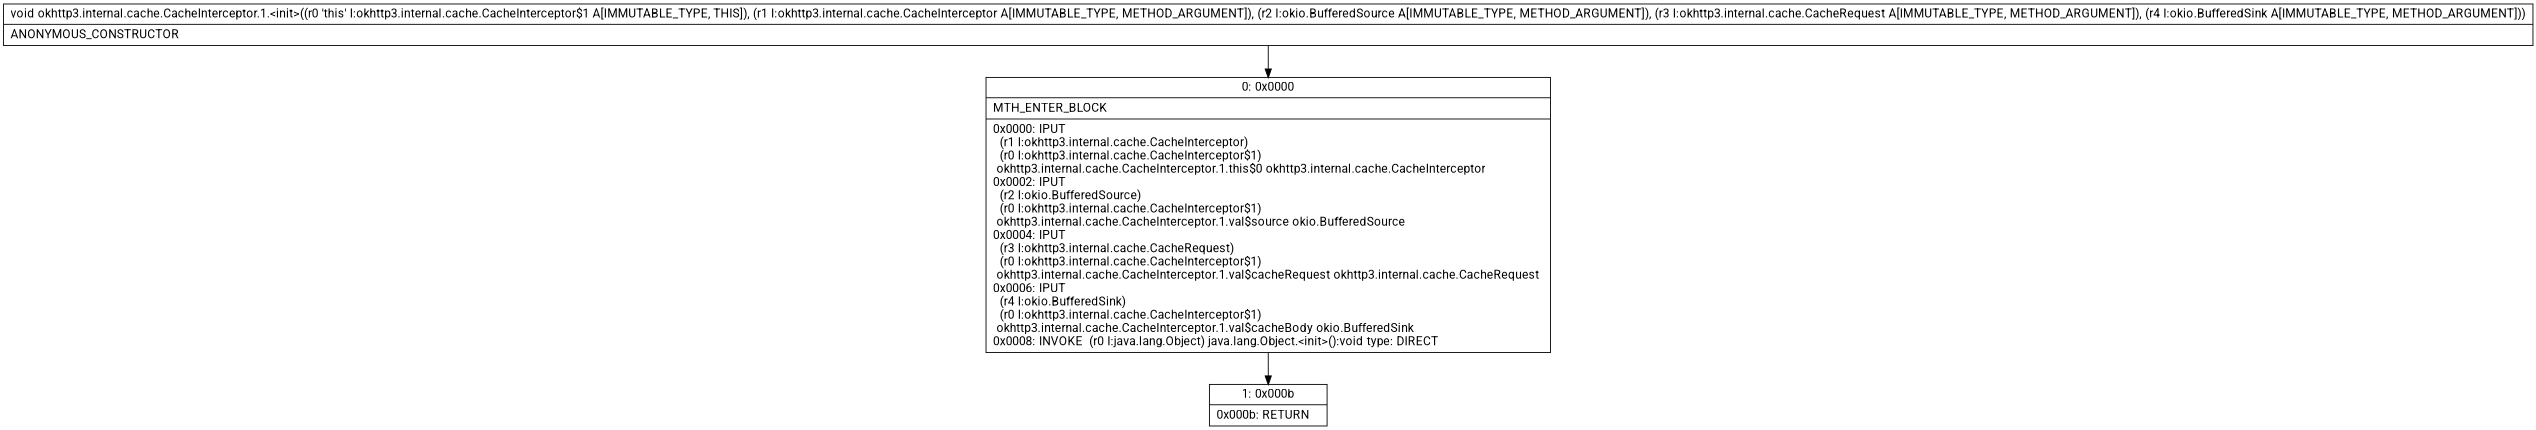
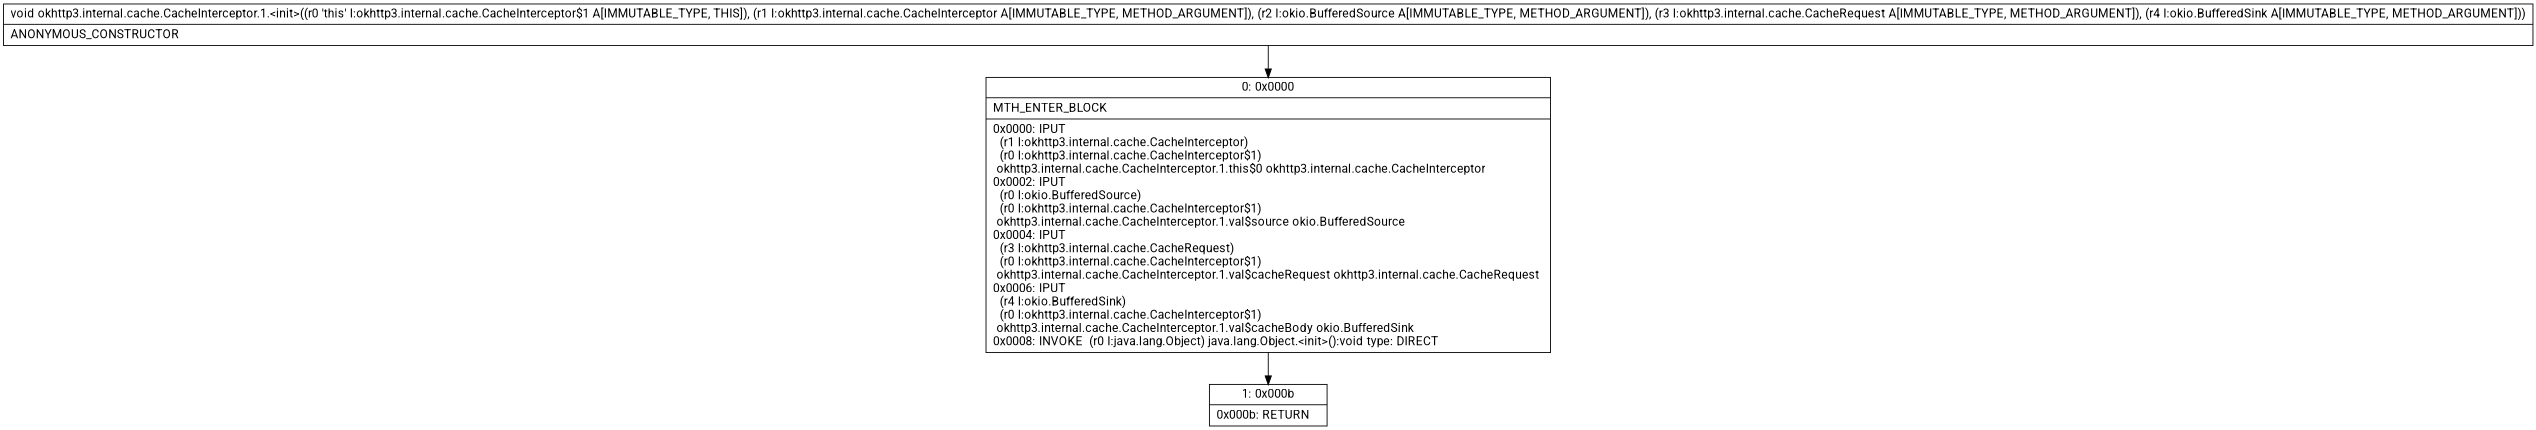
(1067, 196) -> (1067, 196)
